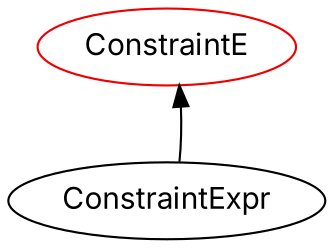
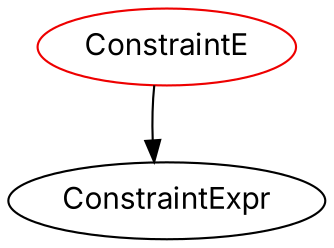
(181, 134) -> (153, 113)
